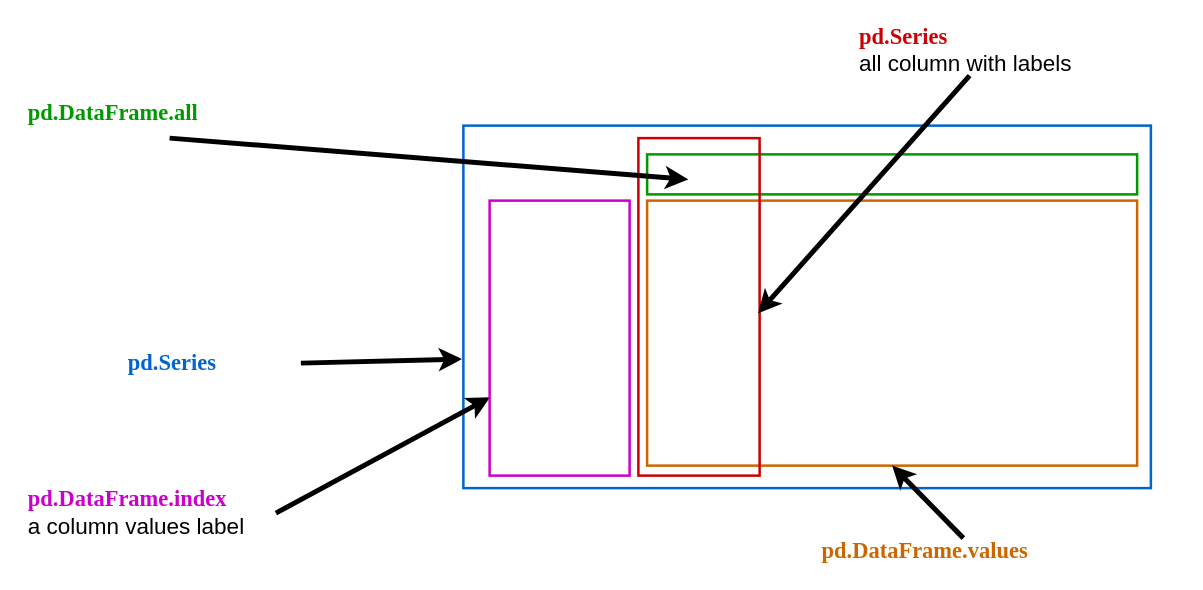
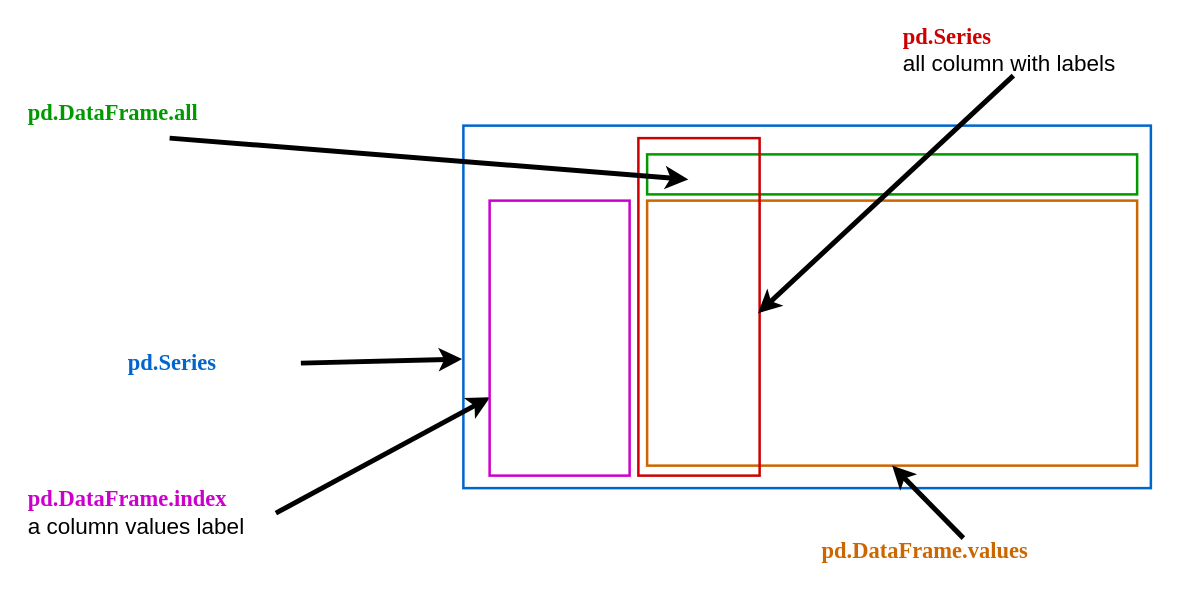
(969, 51) -> (1013, 51)
